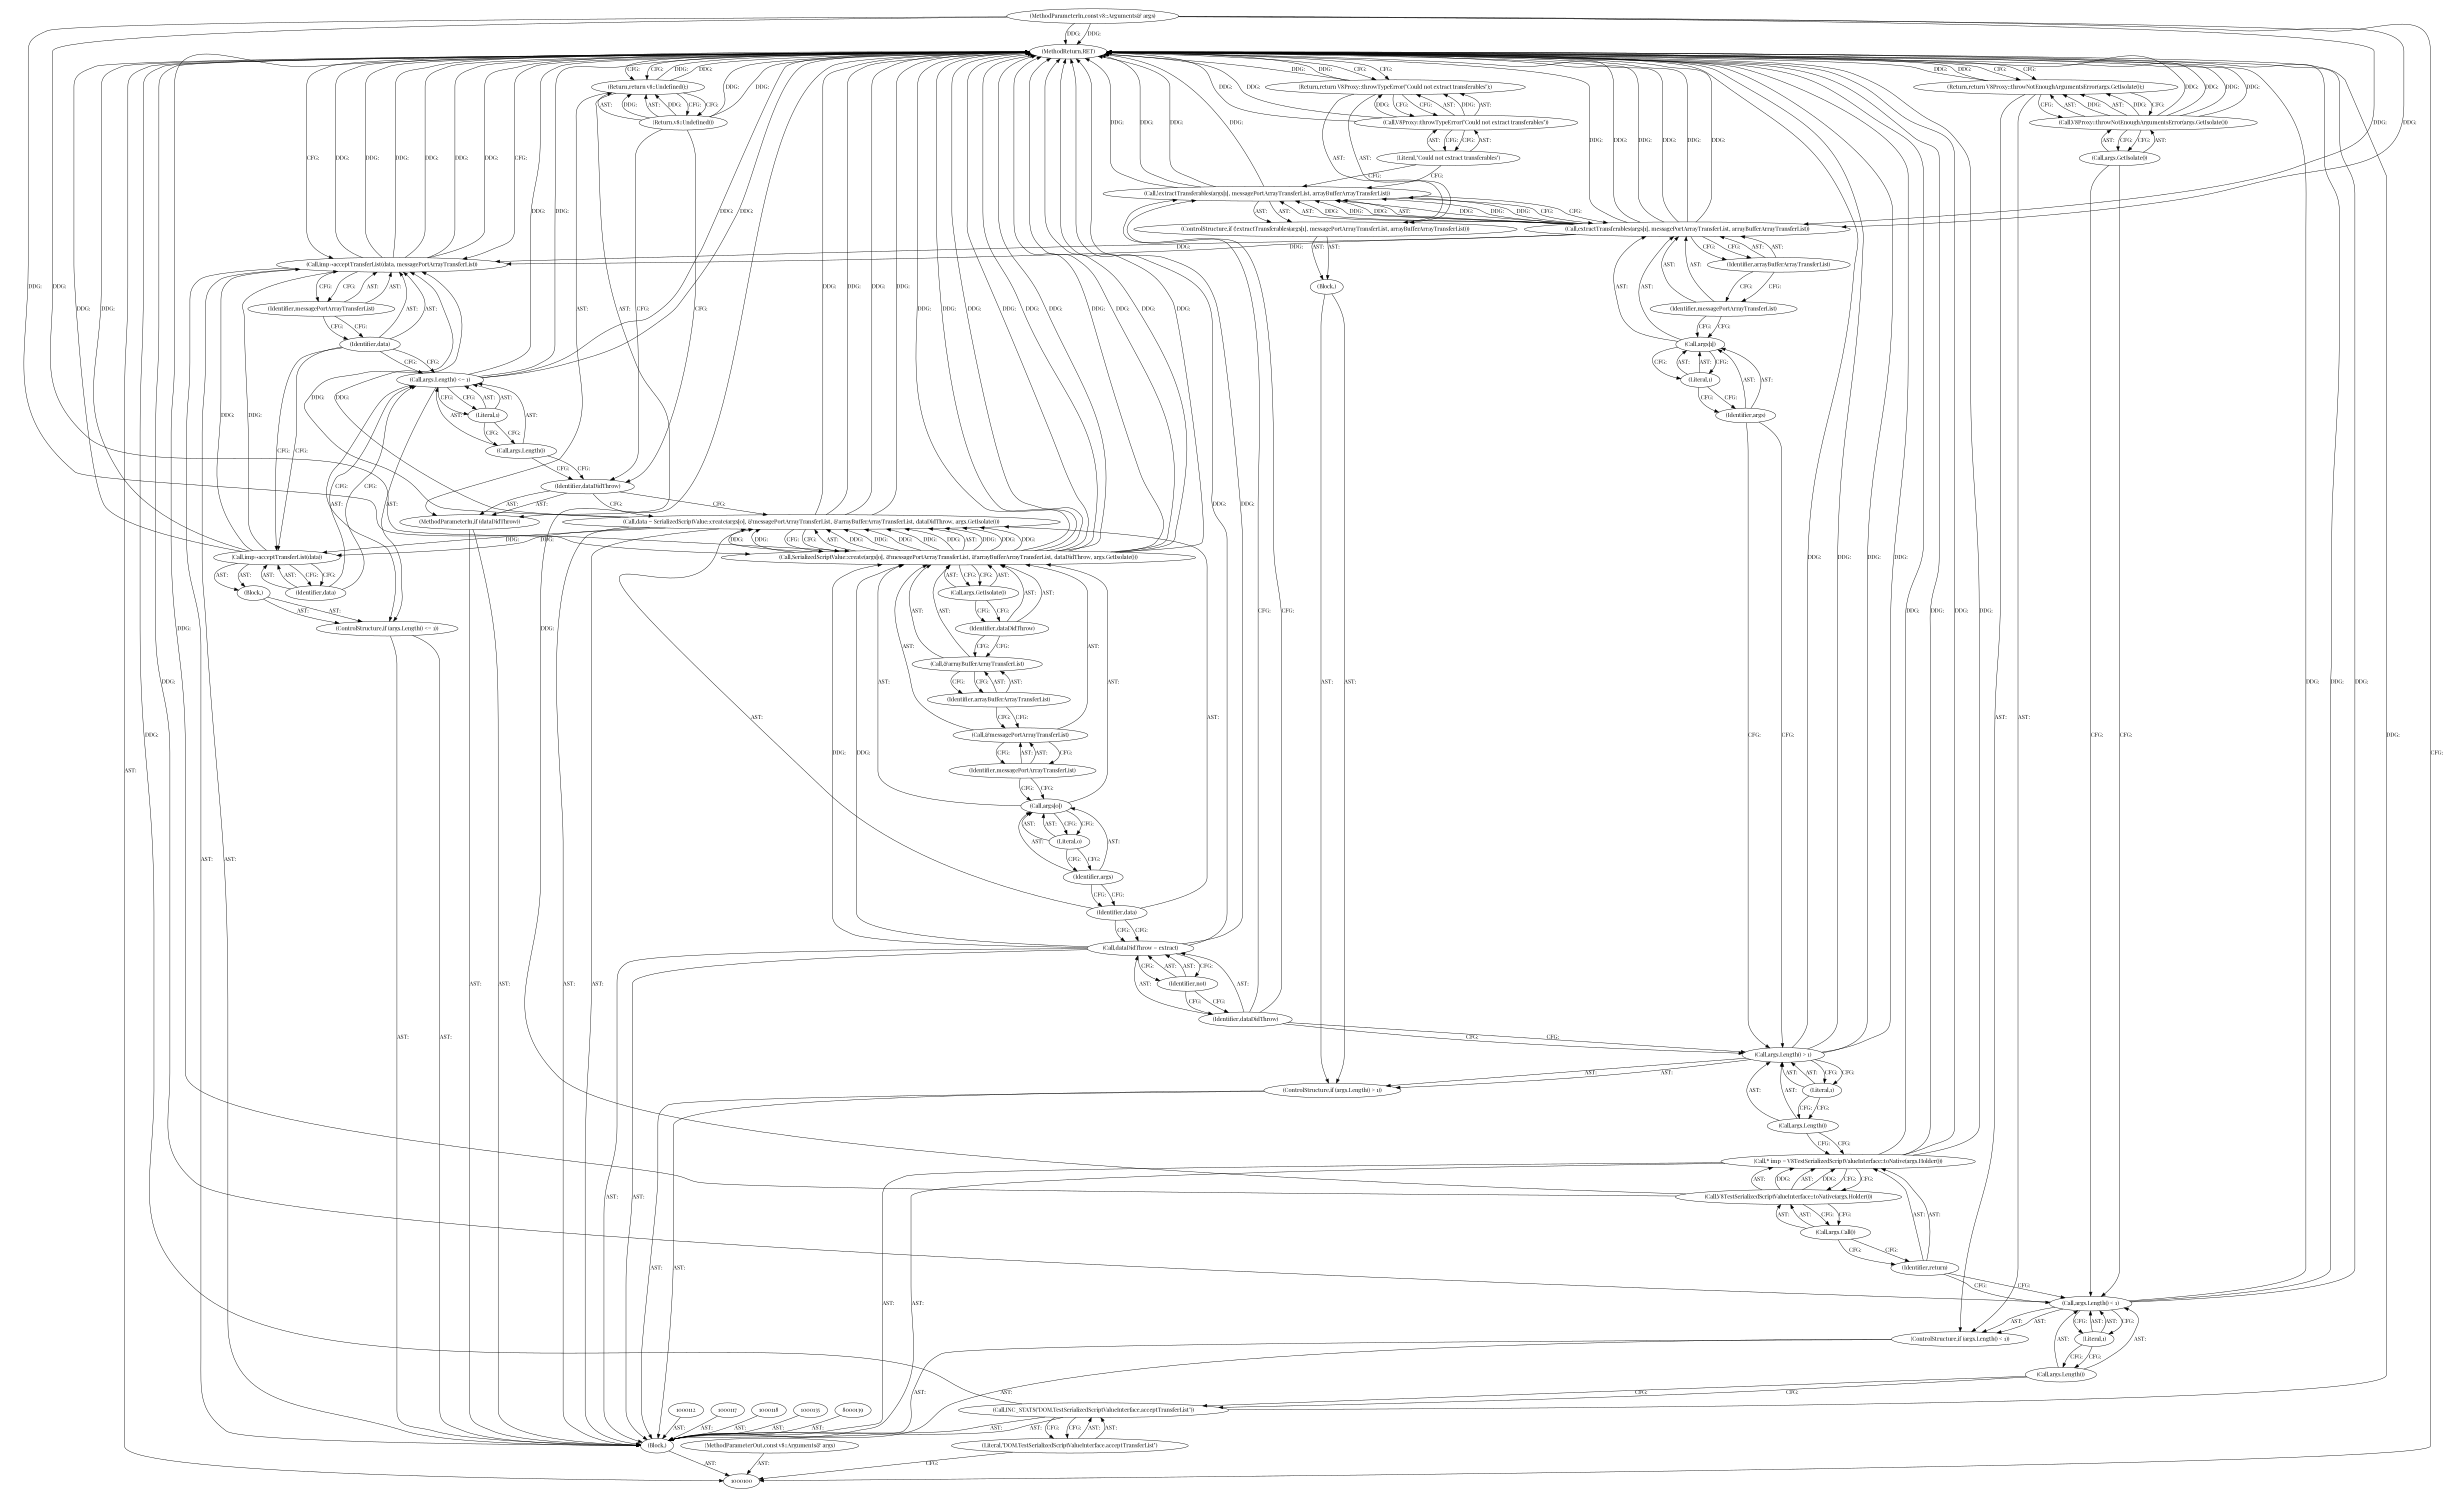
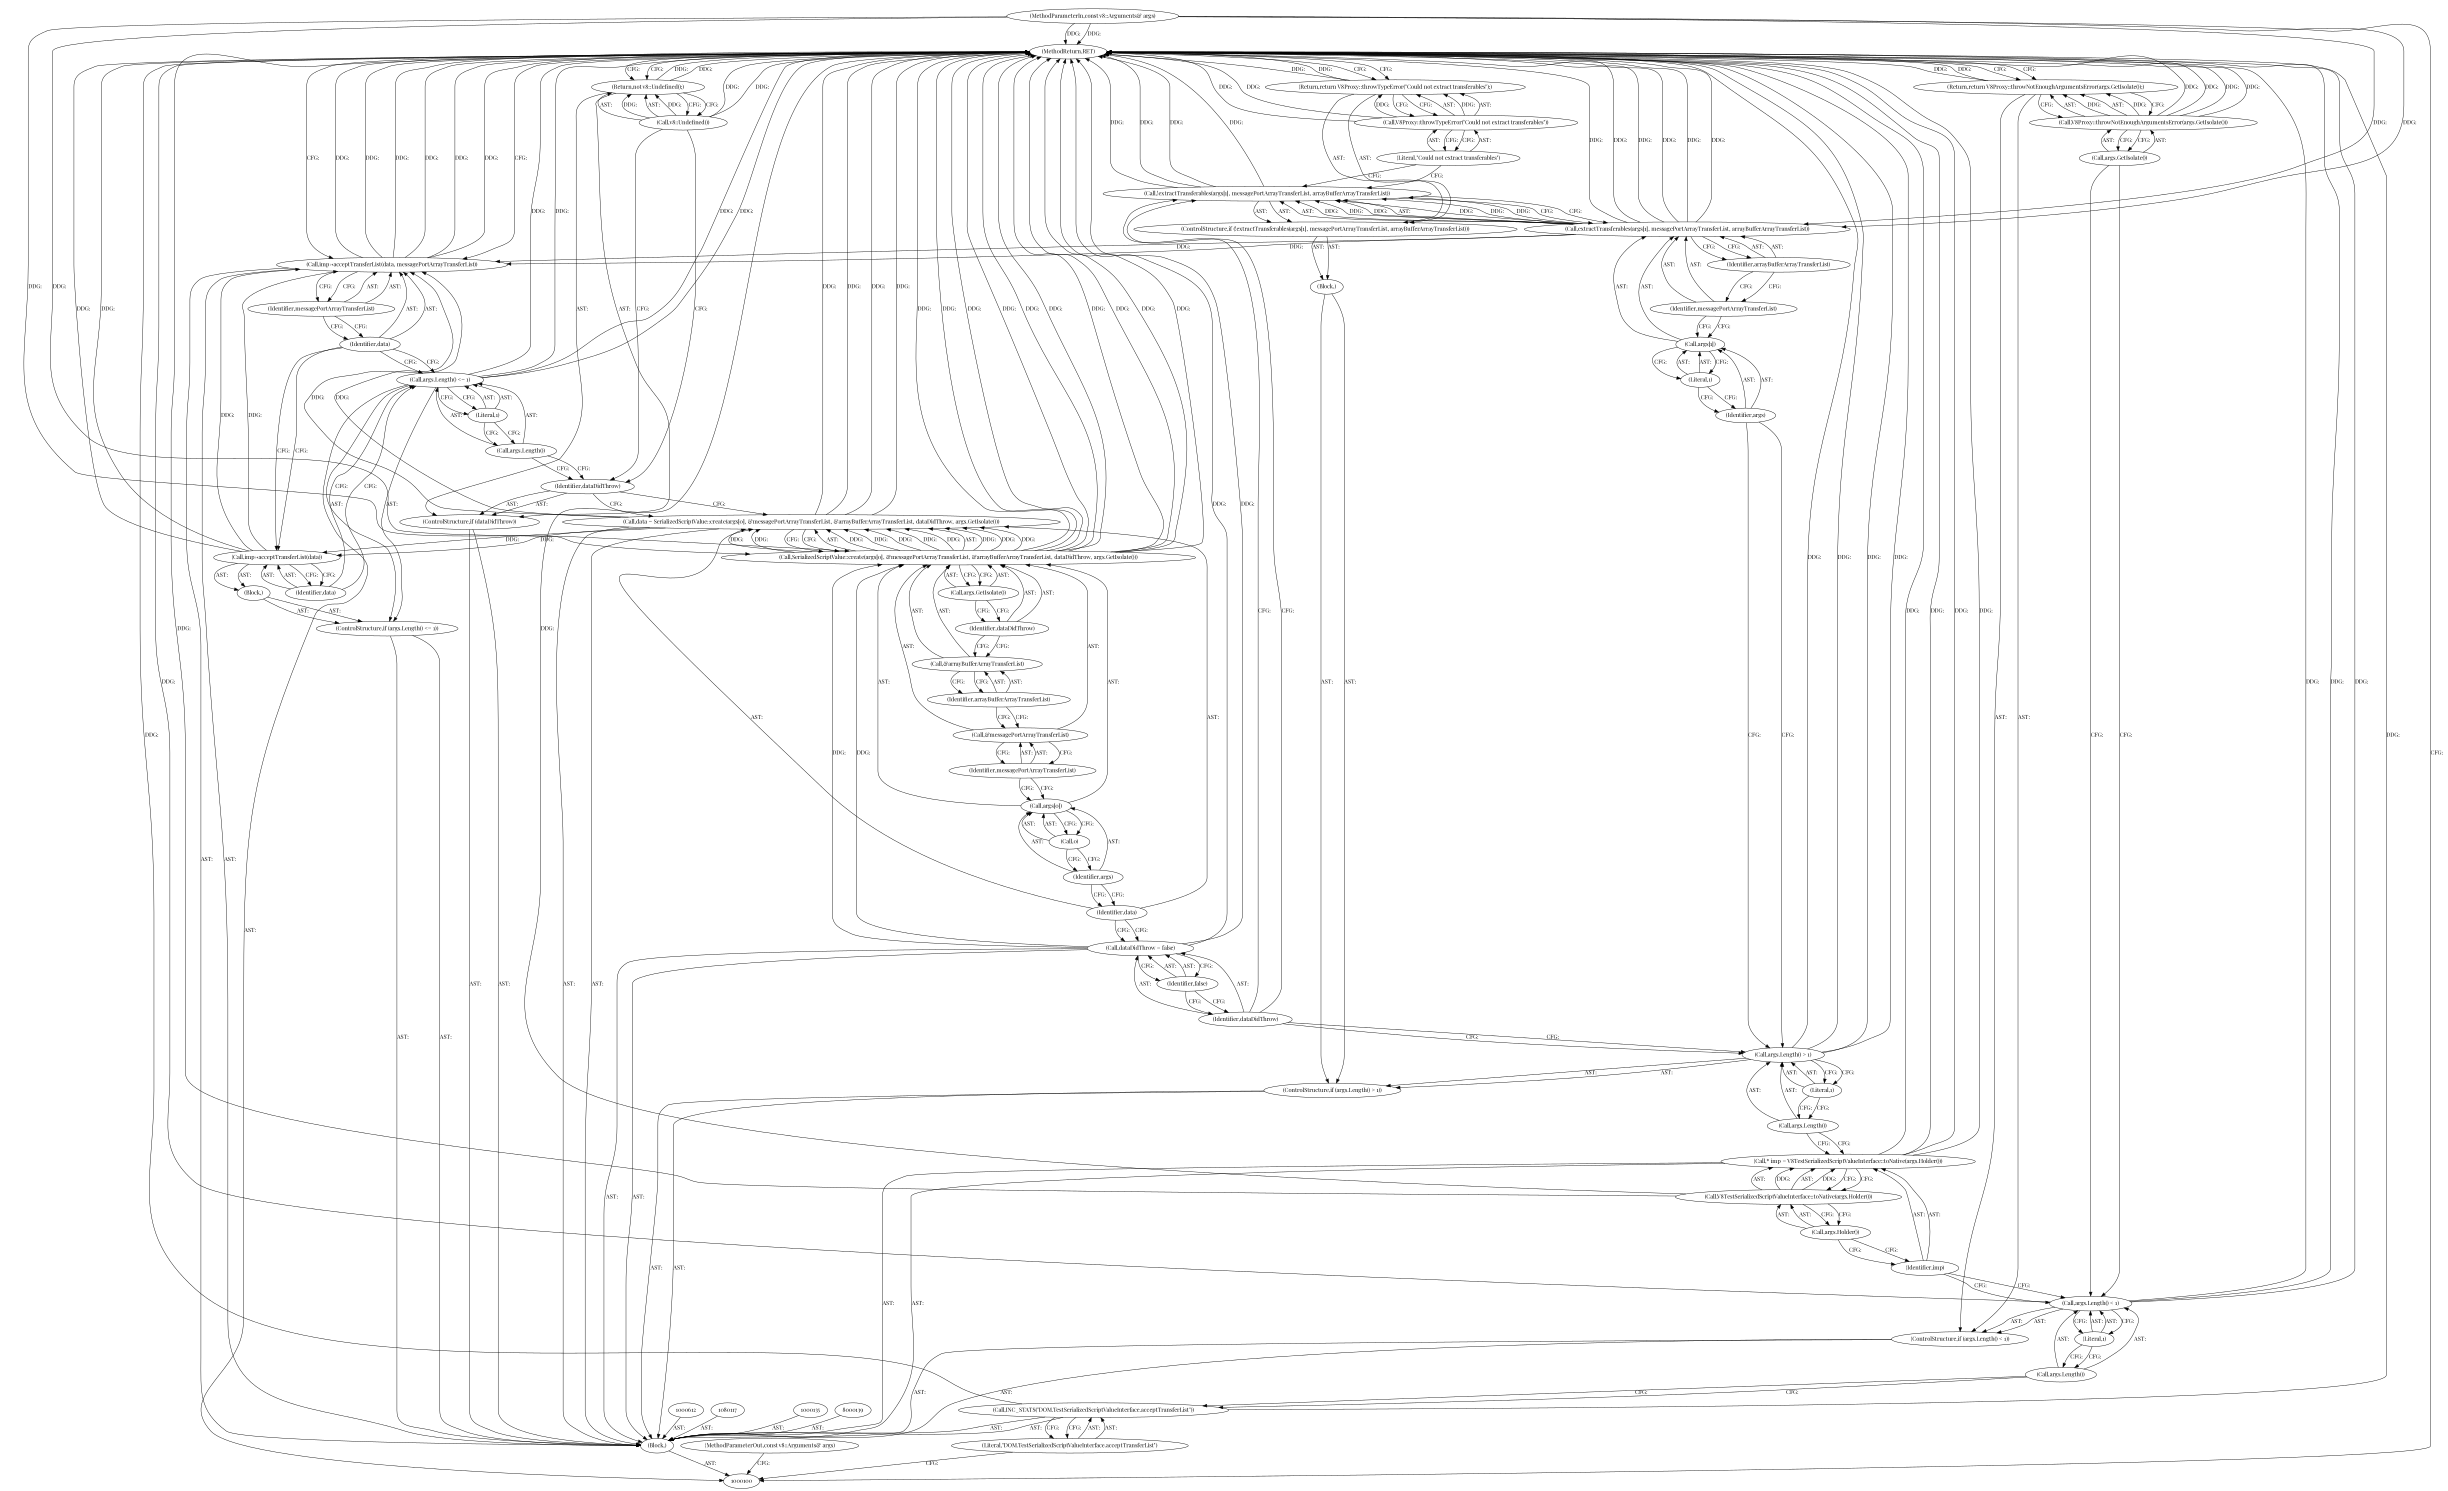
(648, 87) -> (648, 87)
(683, 123) -> (683, 123)
(470, 522) -> (470, 522)
(125, 609) -> (243, 1122)
(1069, 842) -> (1069, 842)
(1141, 948) -> (1141, 948)
(1187, 984) -> (1187, 984)
(1835, 1233) -> (1835, 1233)
(1925, 1268) -> (1925, 1268)
(686, 1410) -> (686, 1410)
(728, 1410) -> (728, 1410)
(769, 1410) -> none
(764, 1463) -> (764, 1463)
